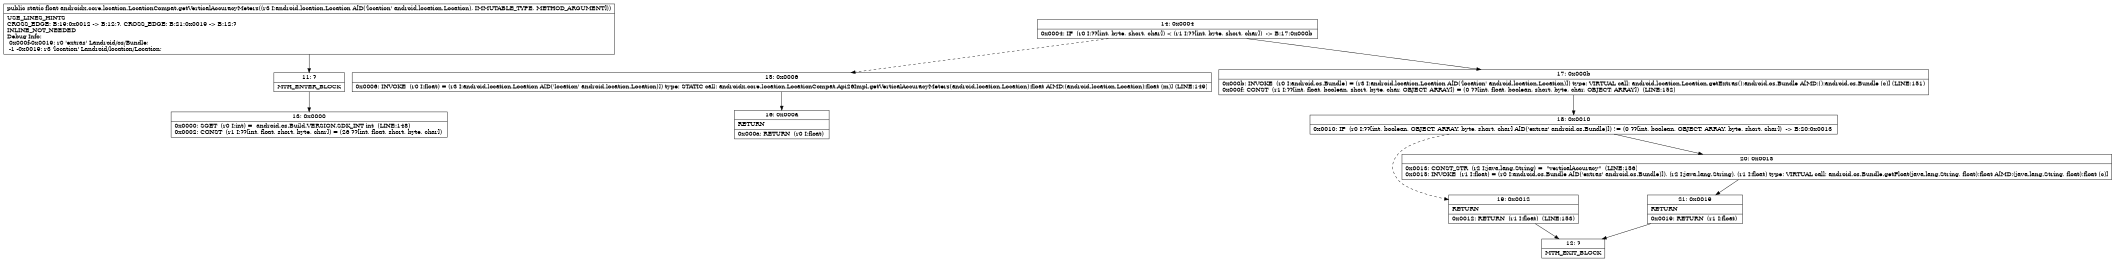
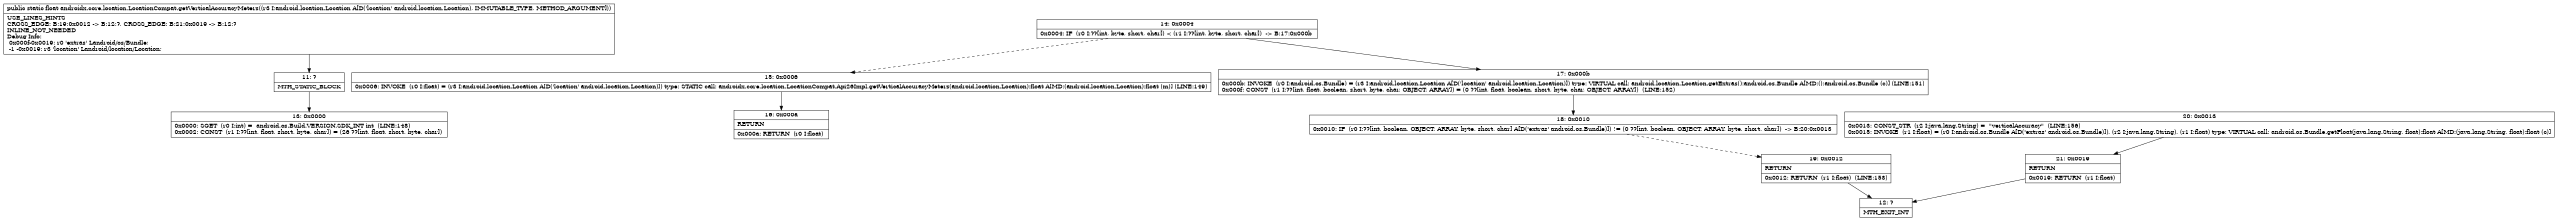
(309, 87) -> (309, 87)
(1656, 144) -> none
(1573, 253) -> (1886, 212)
